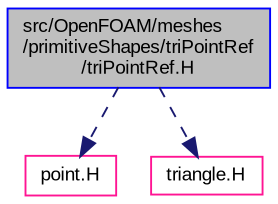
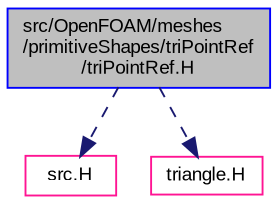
(71, 176) -> (71, 176)
